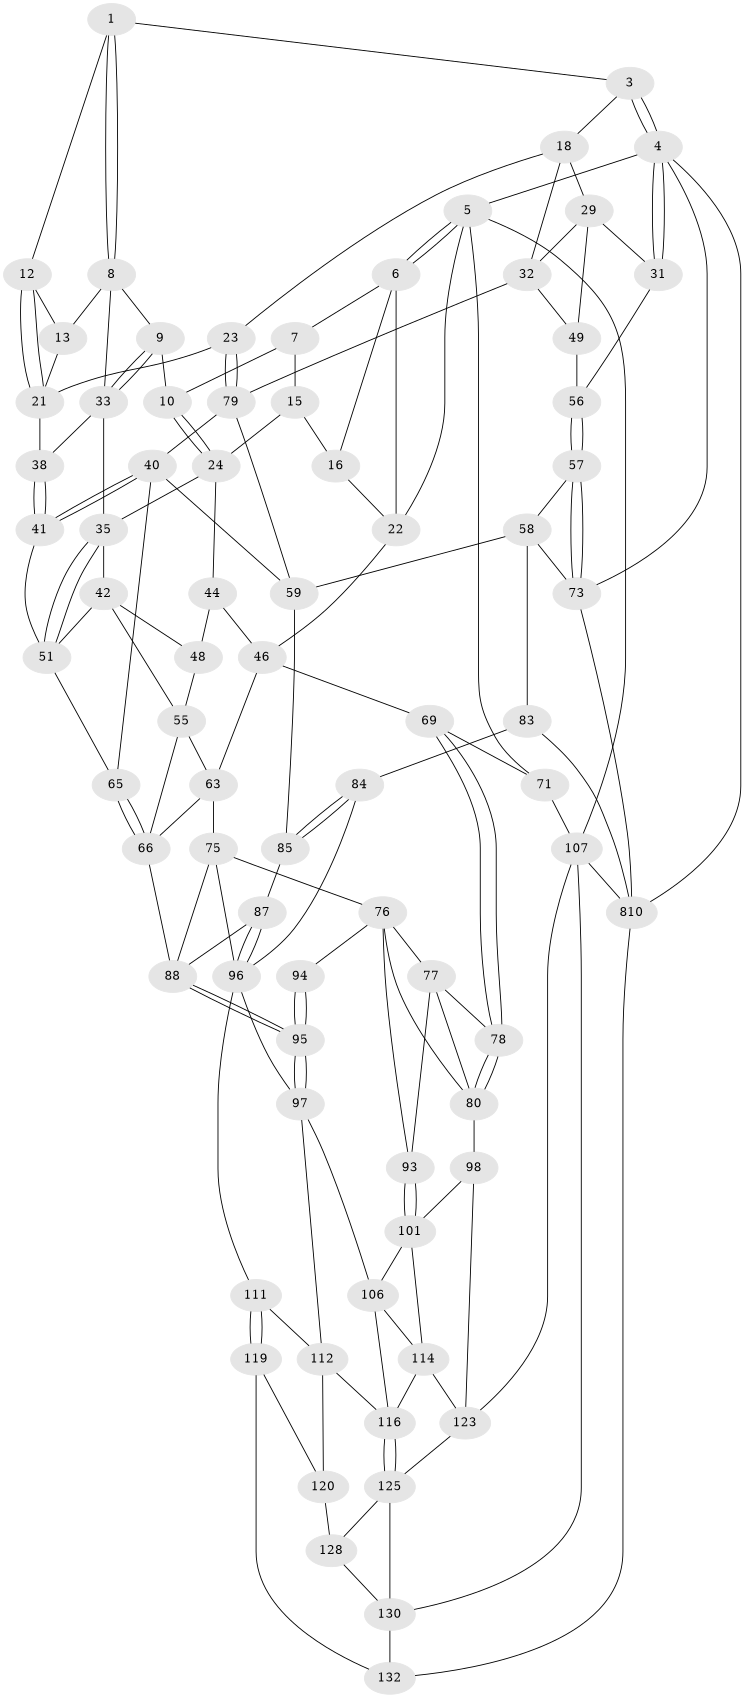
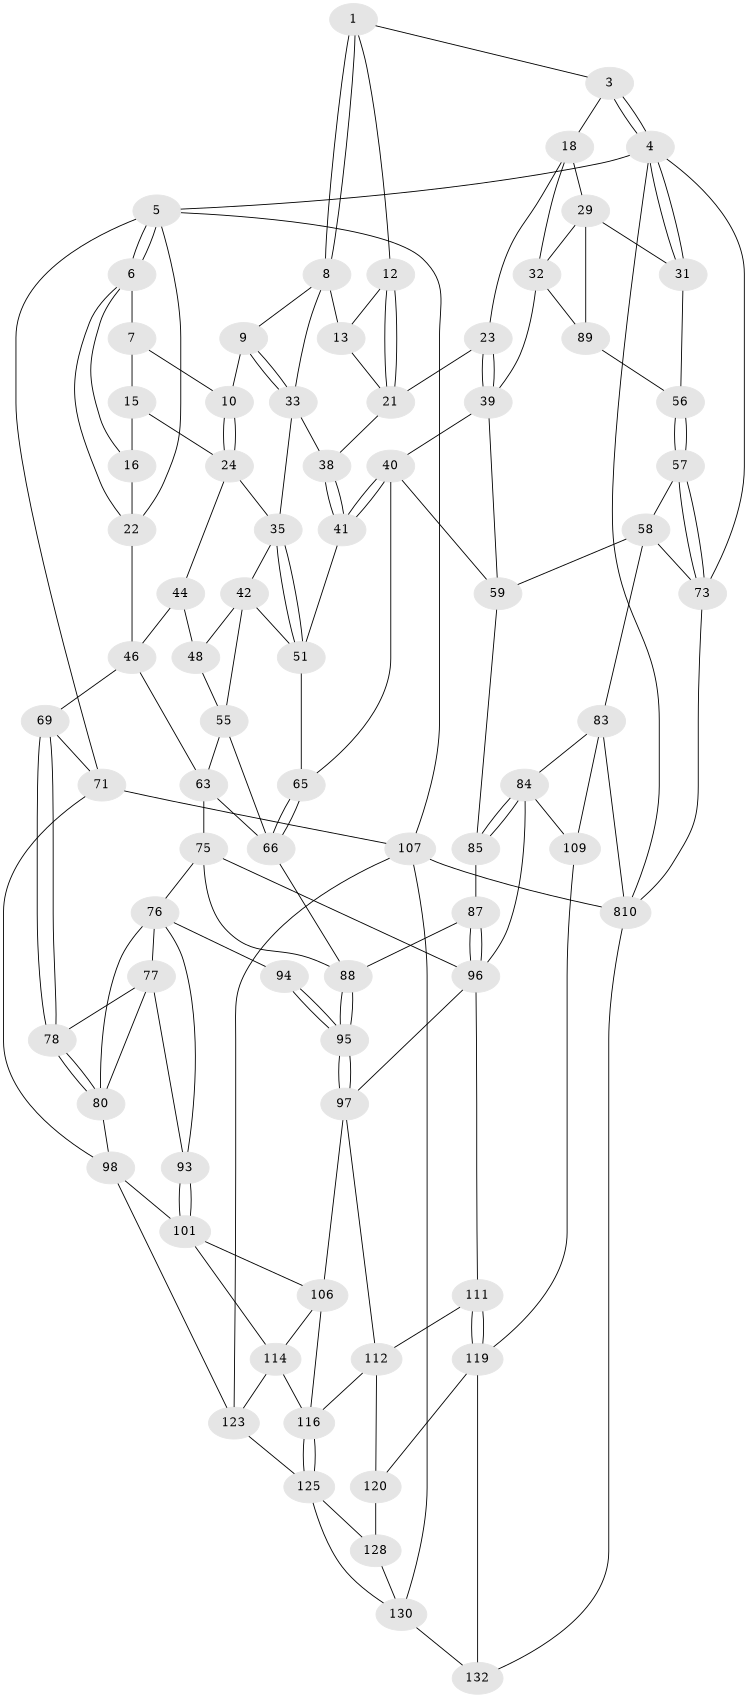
(577, 338) -> (586, 338)
(231, 402) -> (488, 402)
none -> (575, 849)
none -> (4, 980)
